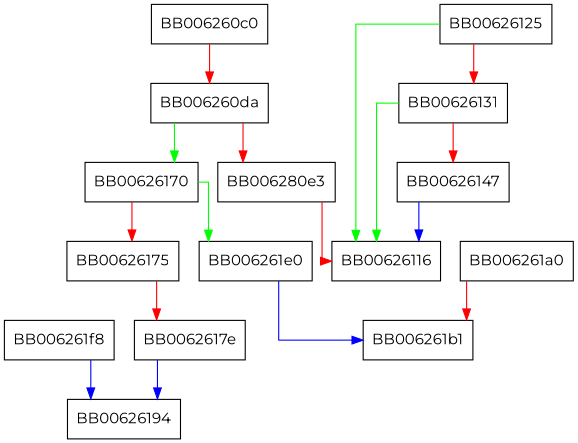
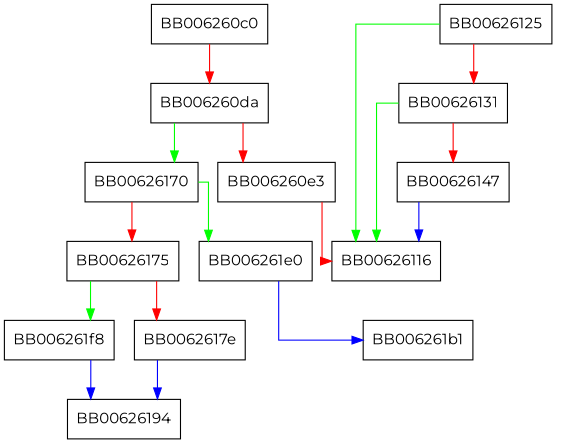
(276, 182) -> (276, 182)
(517, 261) -> none
none -> (91, 295)
